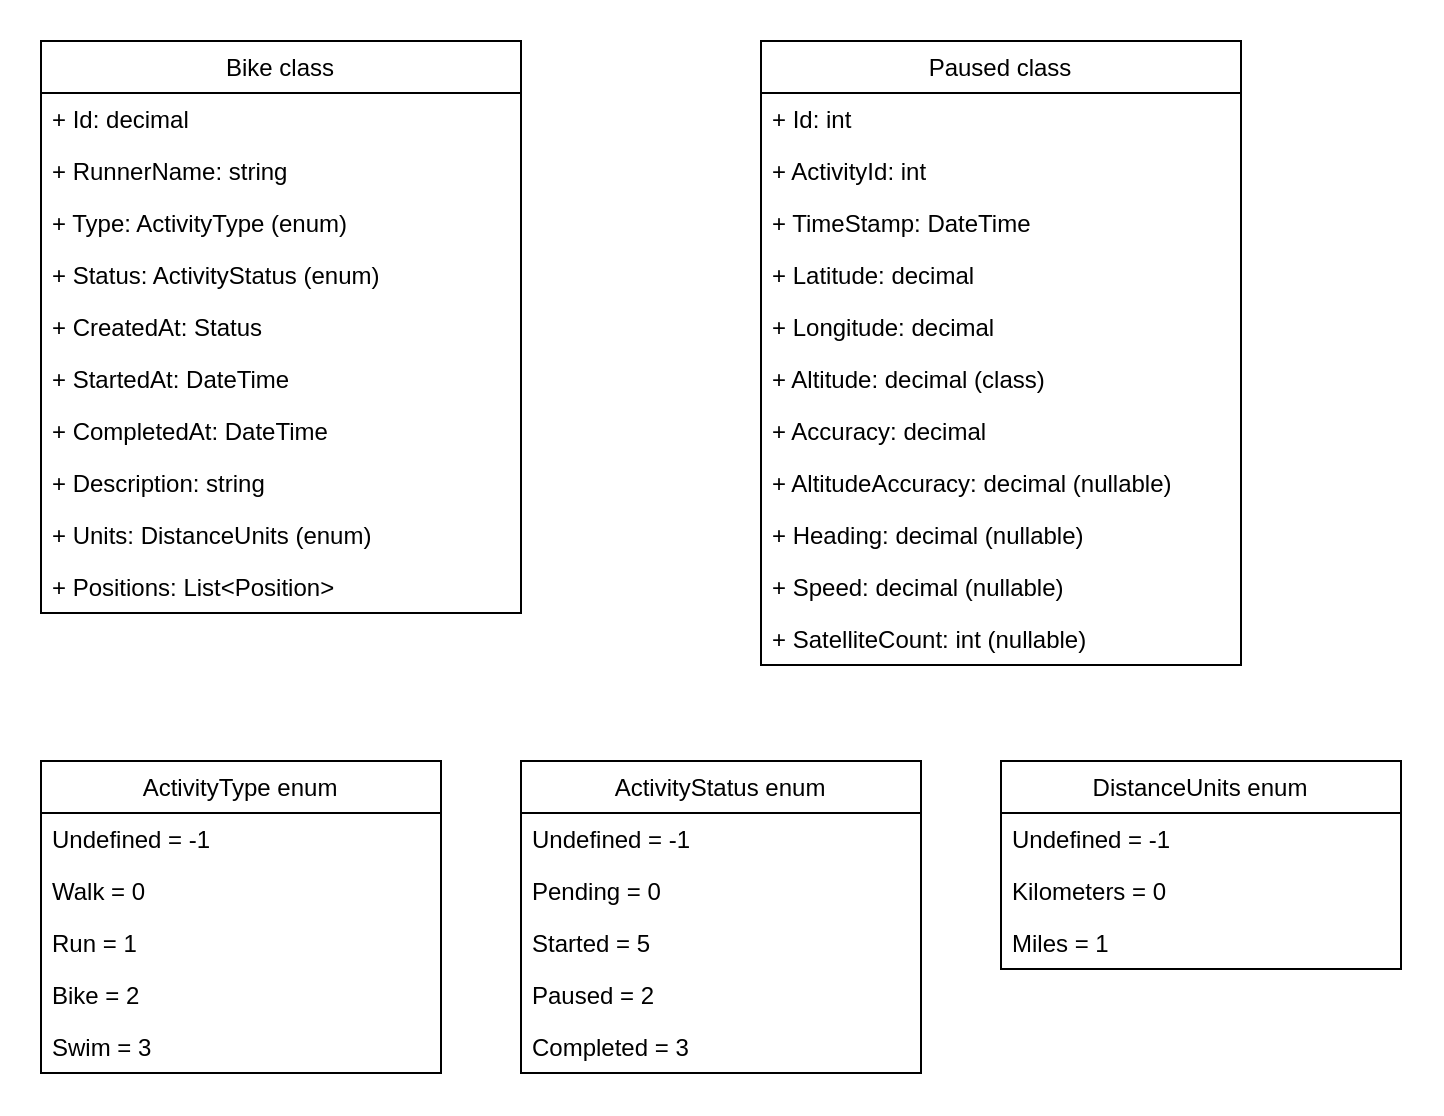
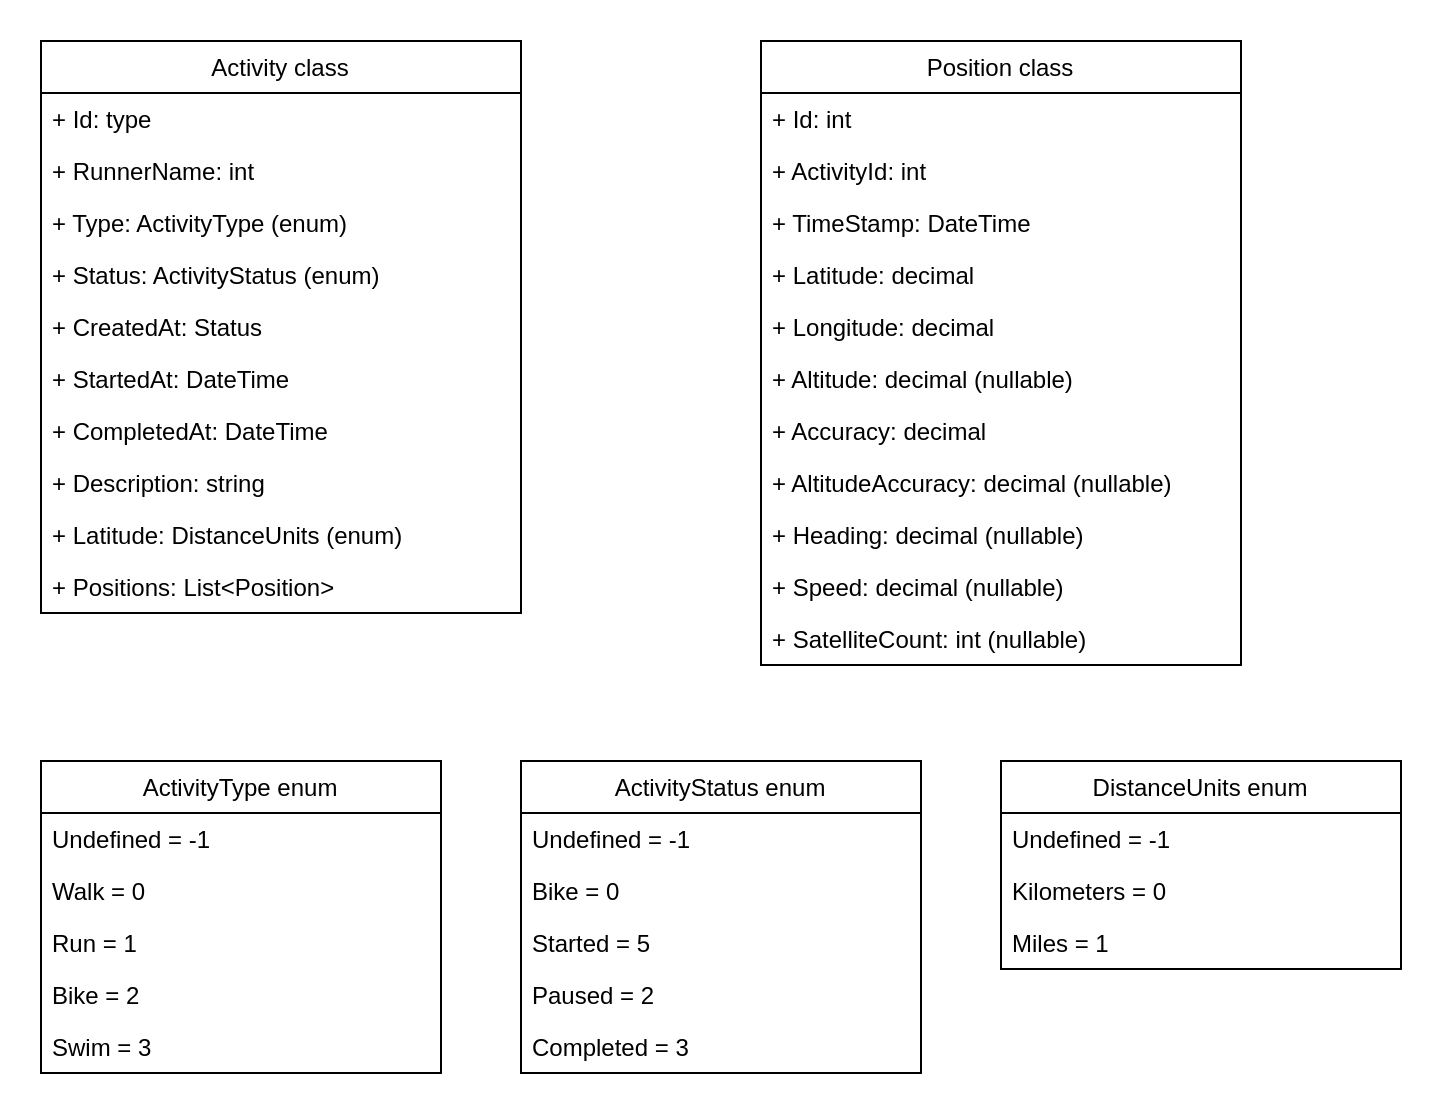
(280, 68) -> (280, 68)
(1000, 68) -> (1000, 68)
(124, 120) -> (110, 120)
(174, 172) -> (154, 172)
(928, 380) -> (942, 380)
(225, 536) -> (245, 536)
(597, 892) -> (576, 892)
